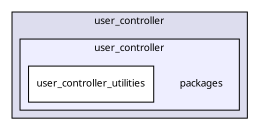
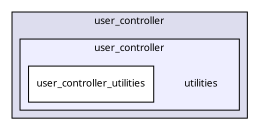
(201, 84) -> (201, 84)
